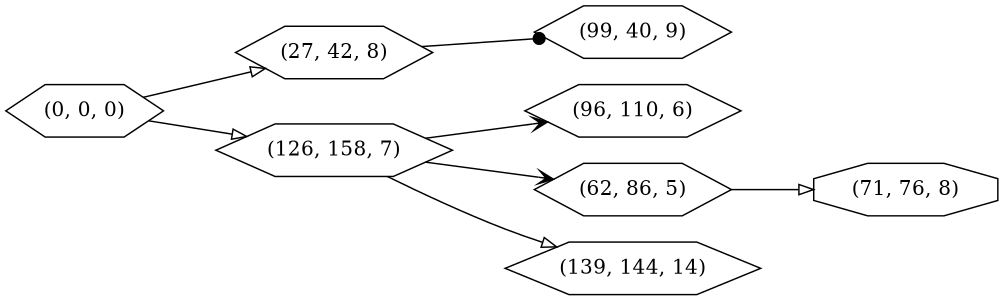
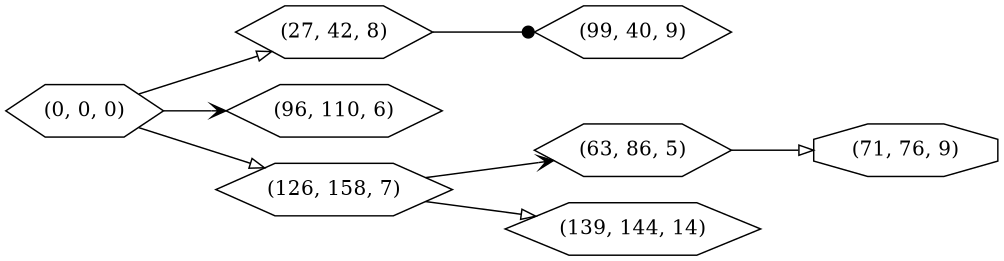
(479, 131) -> (187, 111)
(633, 190) -> (633, 150)
(906, 190) -> (906, 150)
